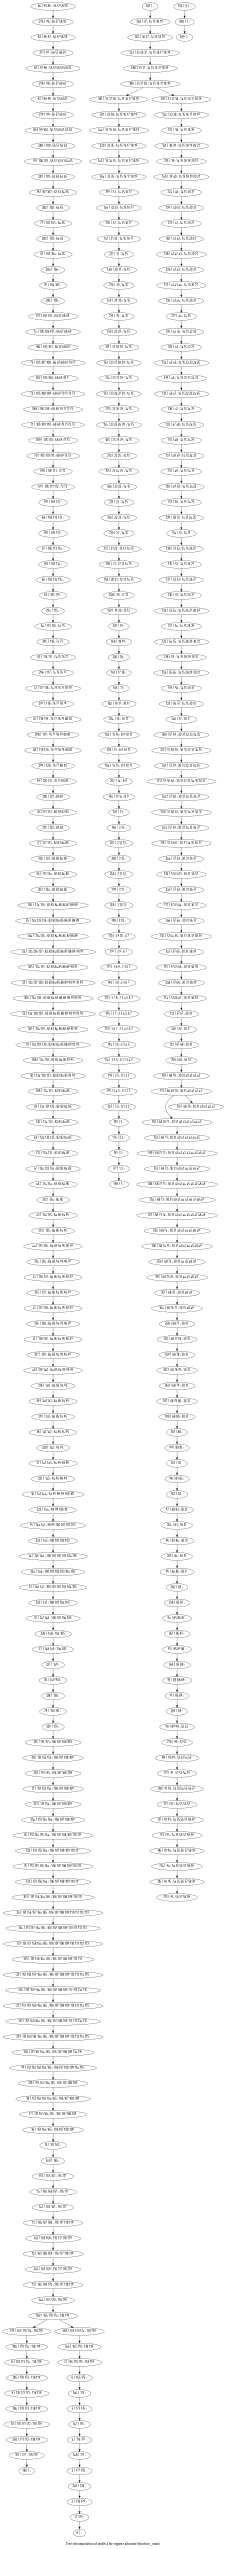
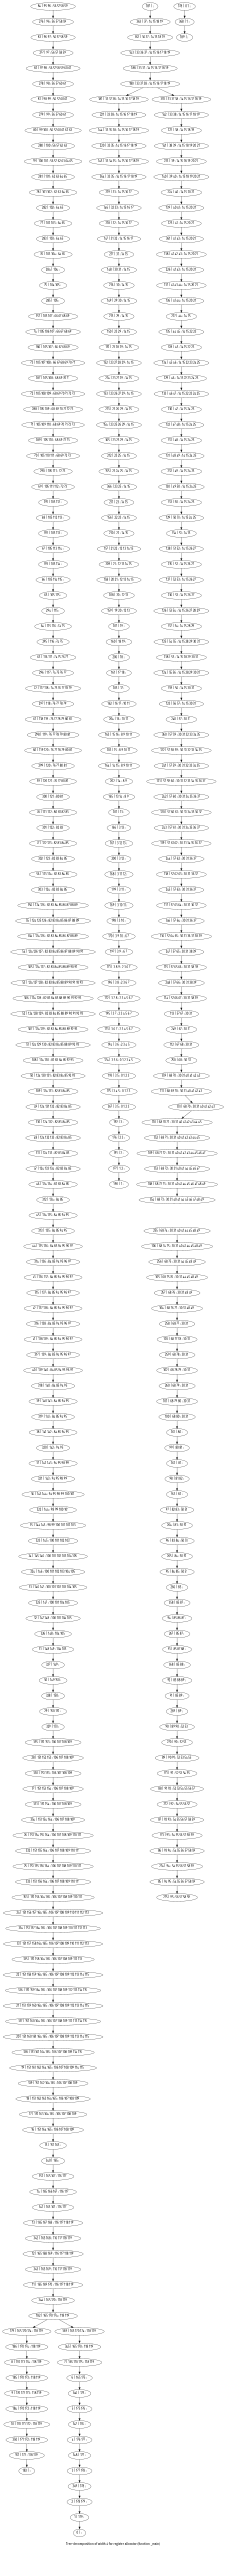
(166, 1105) -> (187, 1114)
(177, 1215) -> none
